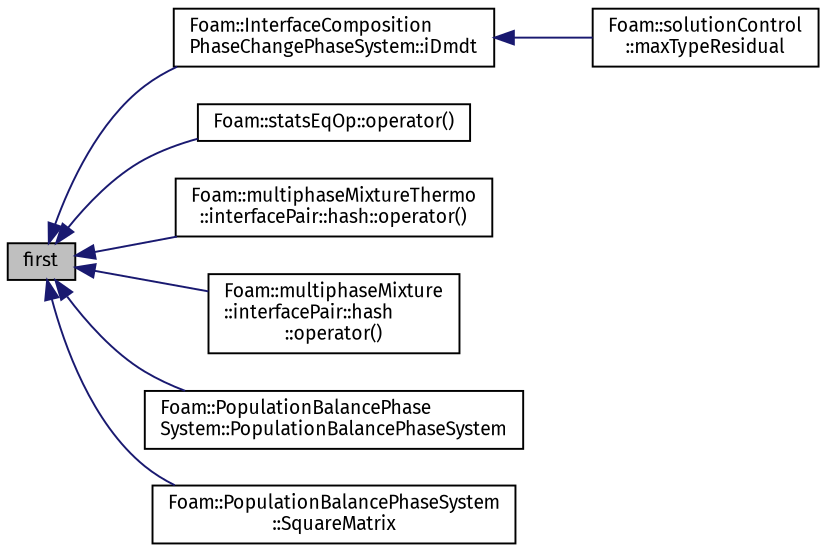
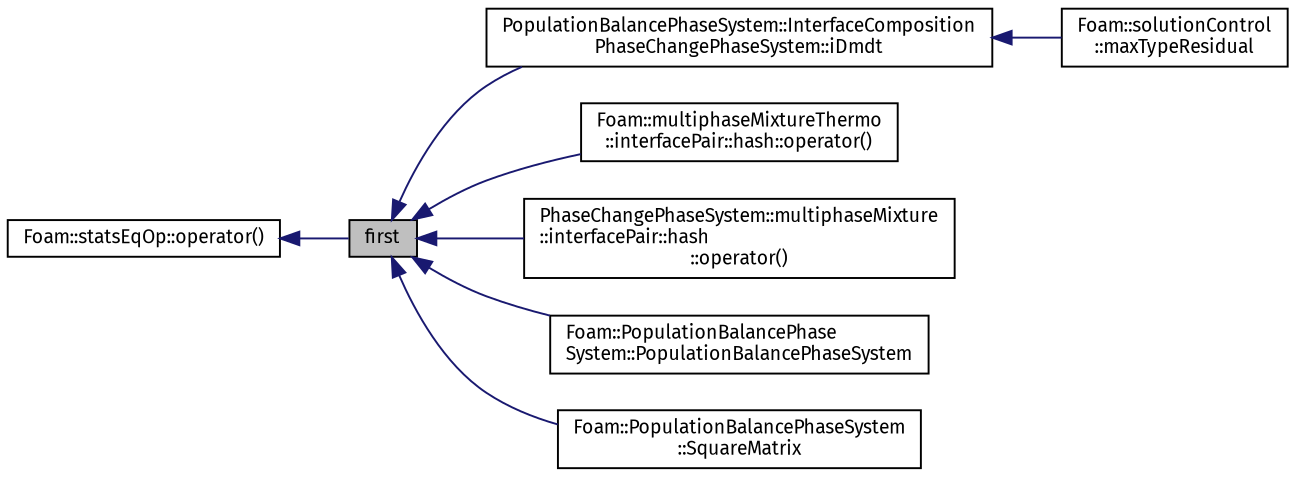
(334, 38) -> (739, 38)
(125, 172) -> (324, 238)
(334, 314) -> (739, 238)
